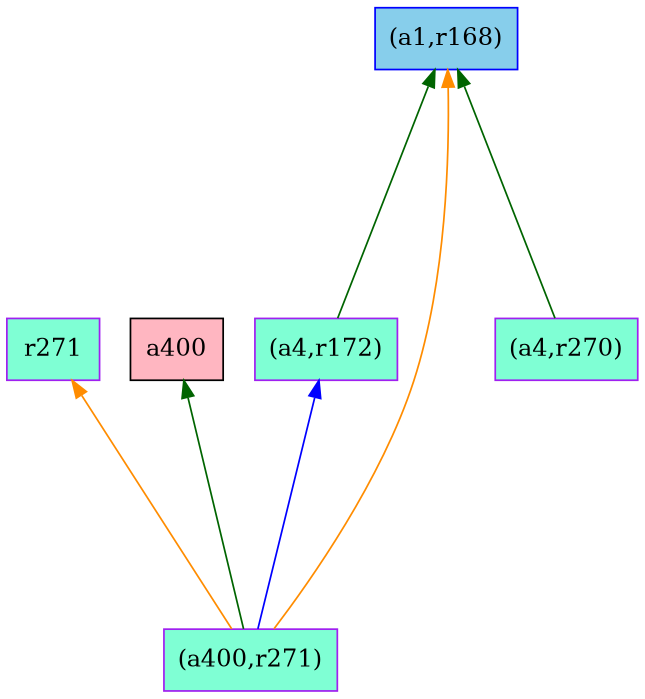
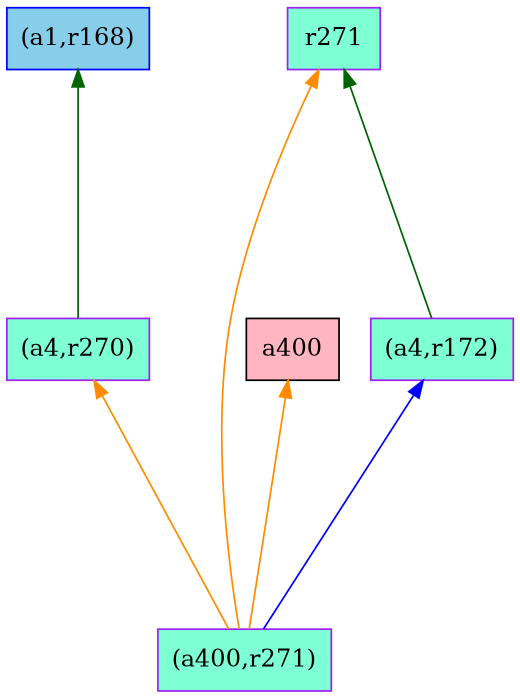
(383, 202) -> (391, 202)
(415, 376) -> (166, 513)
(216, 513) -> (267, 513)
